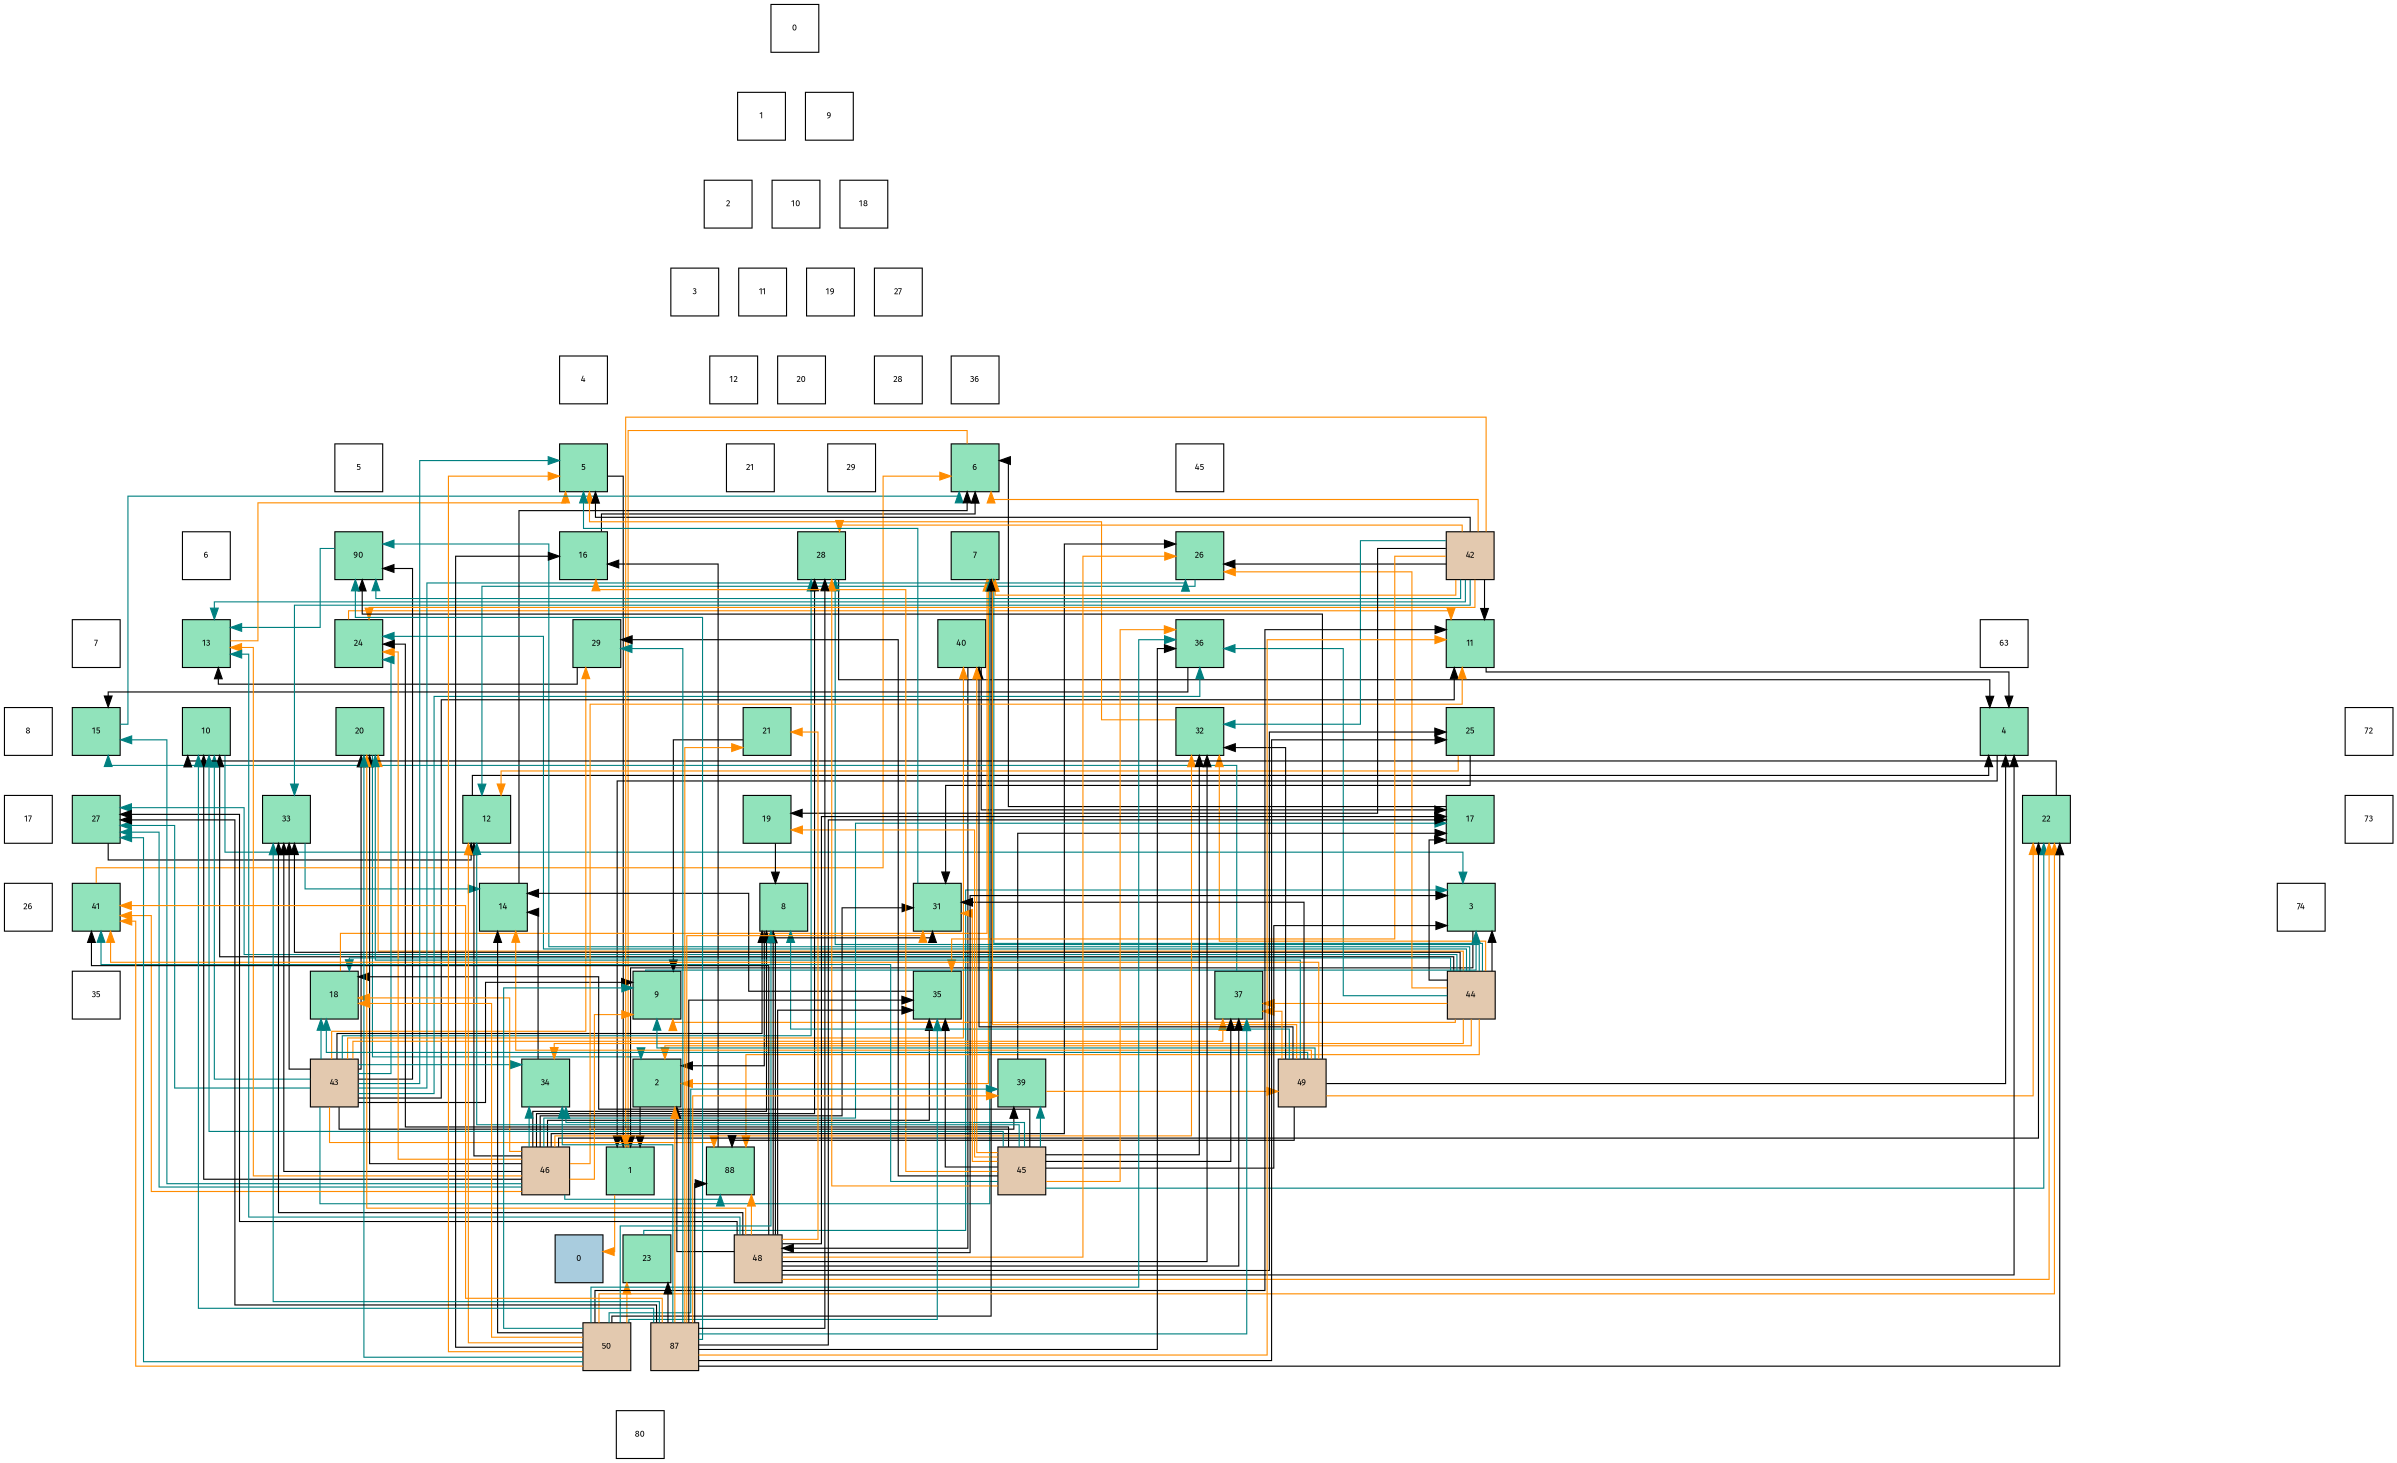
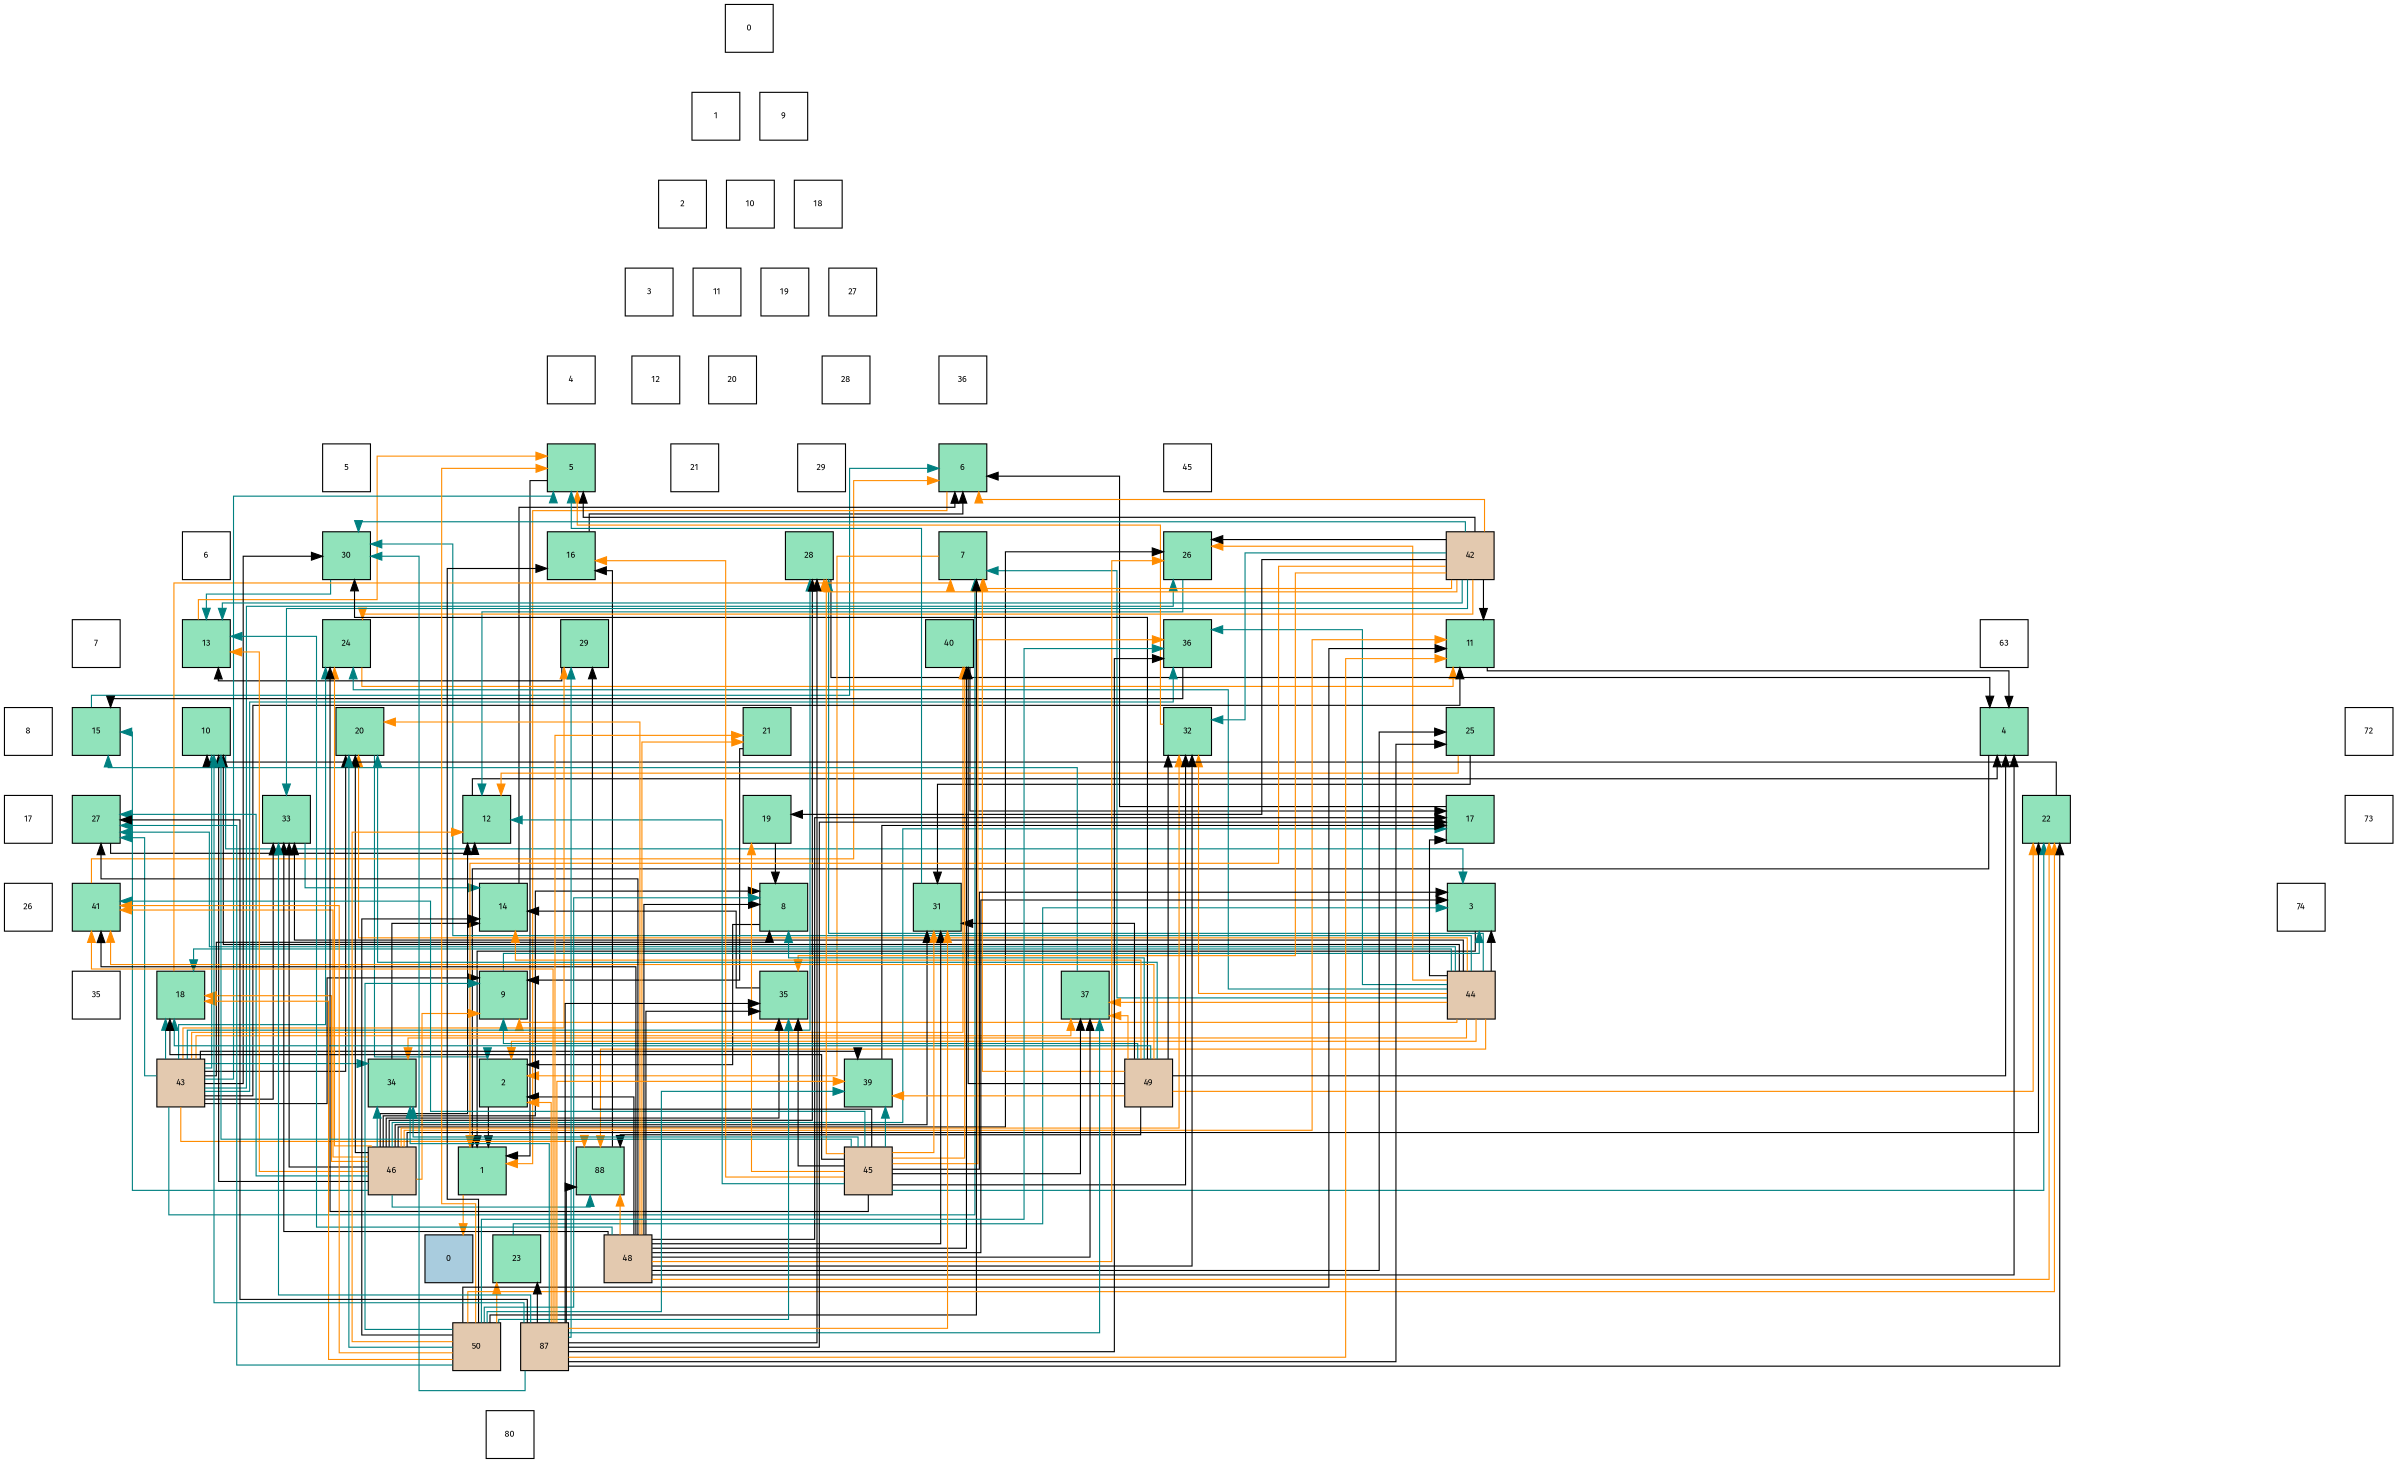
(359, 556) -> (347, 556)
(968, 1045) -> (966, 1231)
(1146, 1091) -> (1014, 1096)
